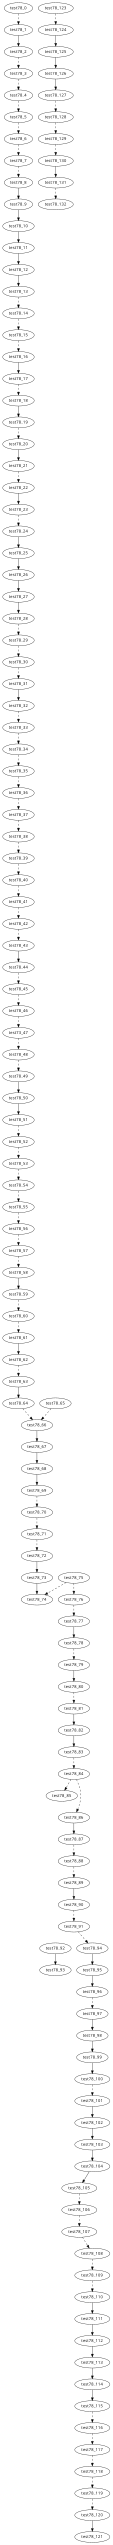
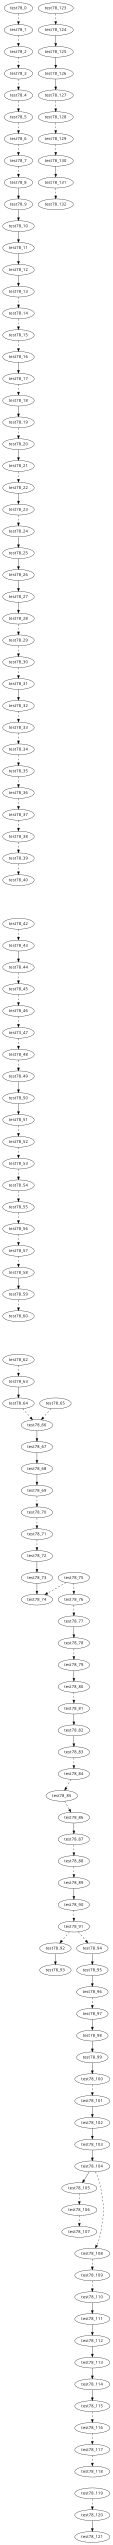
(18, 39) -> (18, 39)
(18, 902) -> none
(18, 1338) -> none
(81, 1794) -> (67, 1805)
none -> (66, 1936)
(85, 2241) -> (103, 2208)
(92, 2481) -> none
